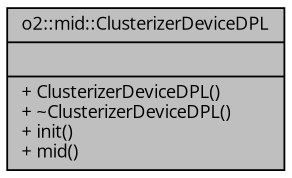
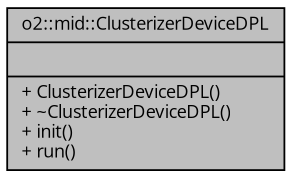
(50, 152) -> (49, 152)
